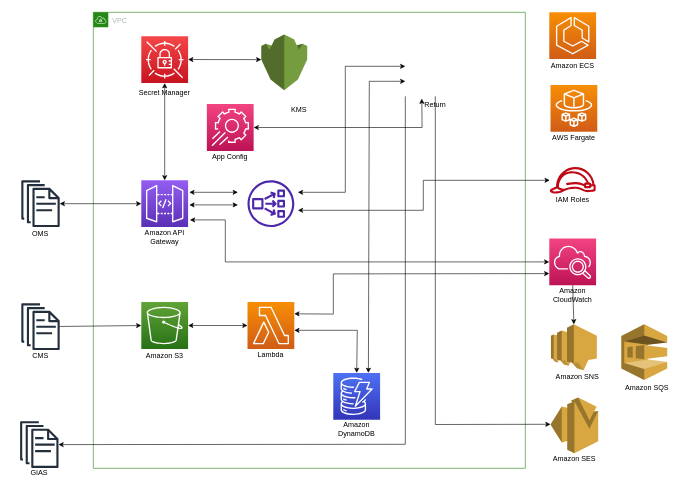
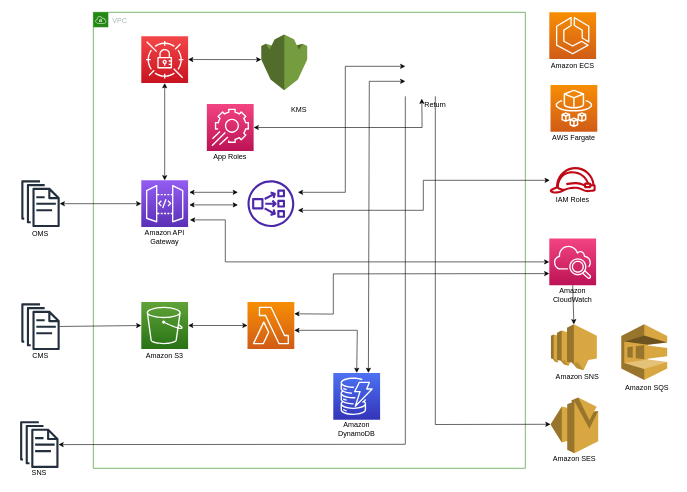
(165, 93) -> none
(230, 157) -> (230, 157)
(271, 355) -> none
(39, 473) -> (39, 473)
